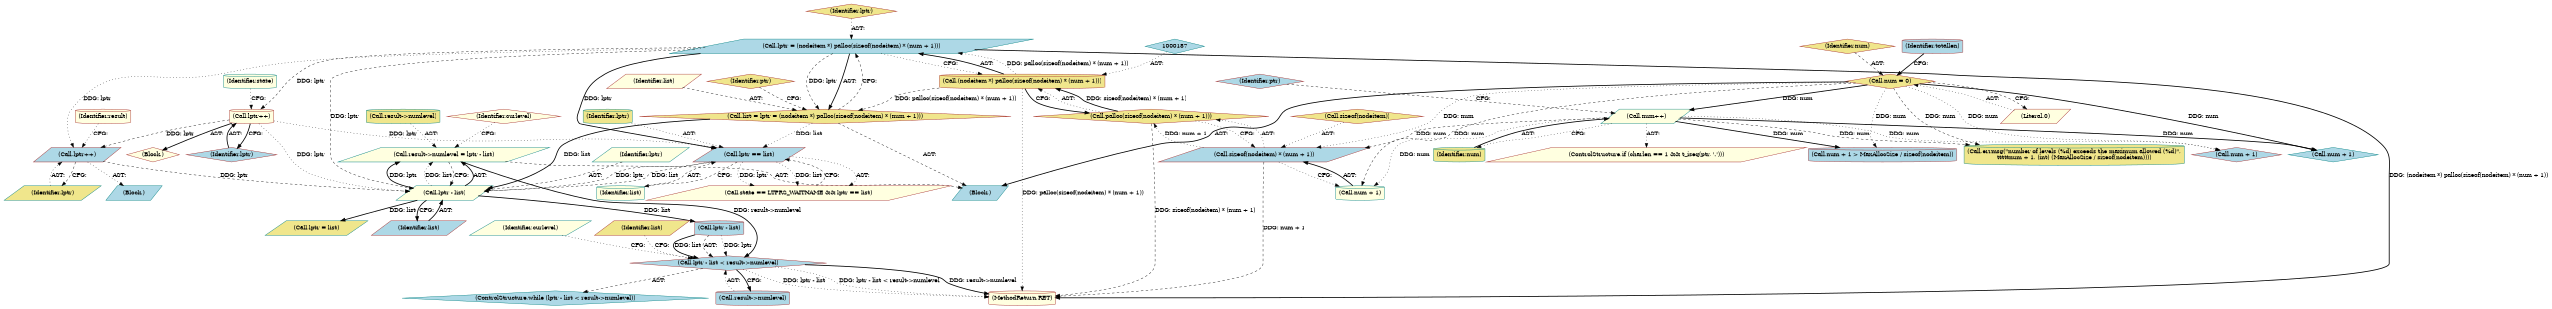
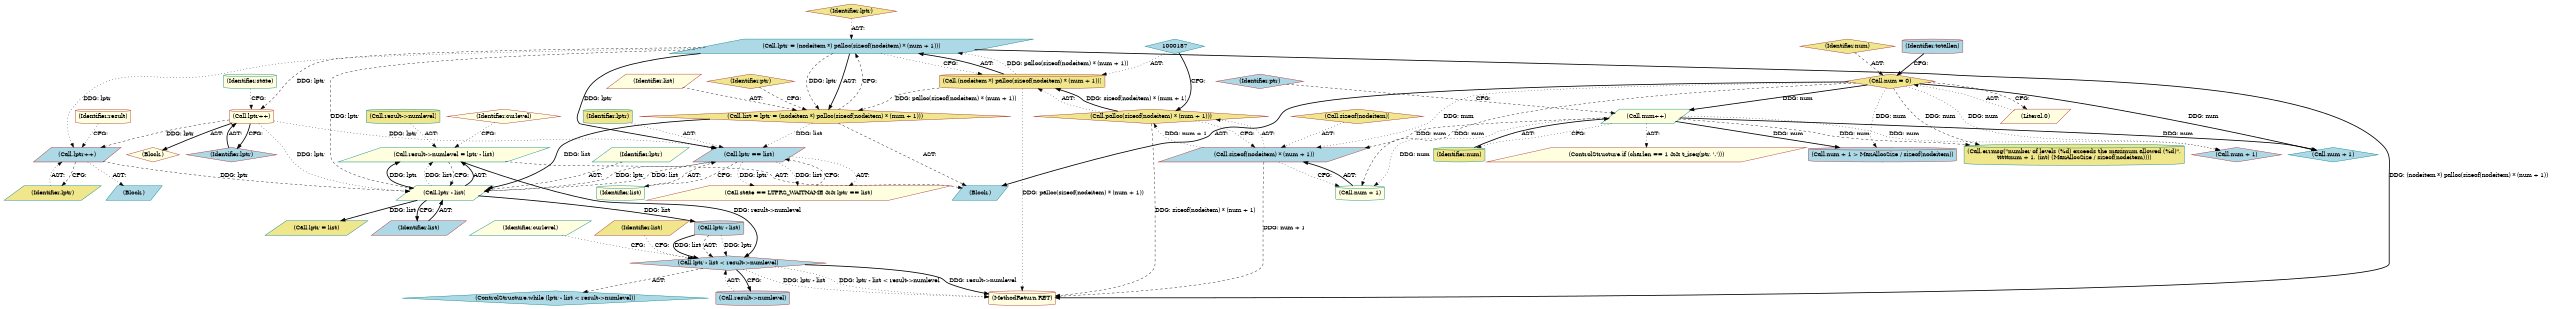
(1052, 107) -> (1191, 81)
